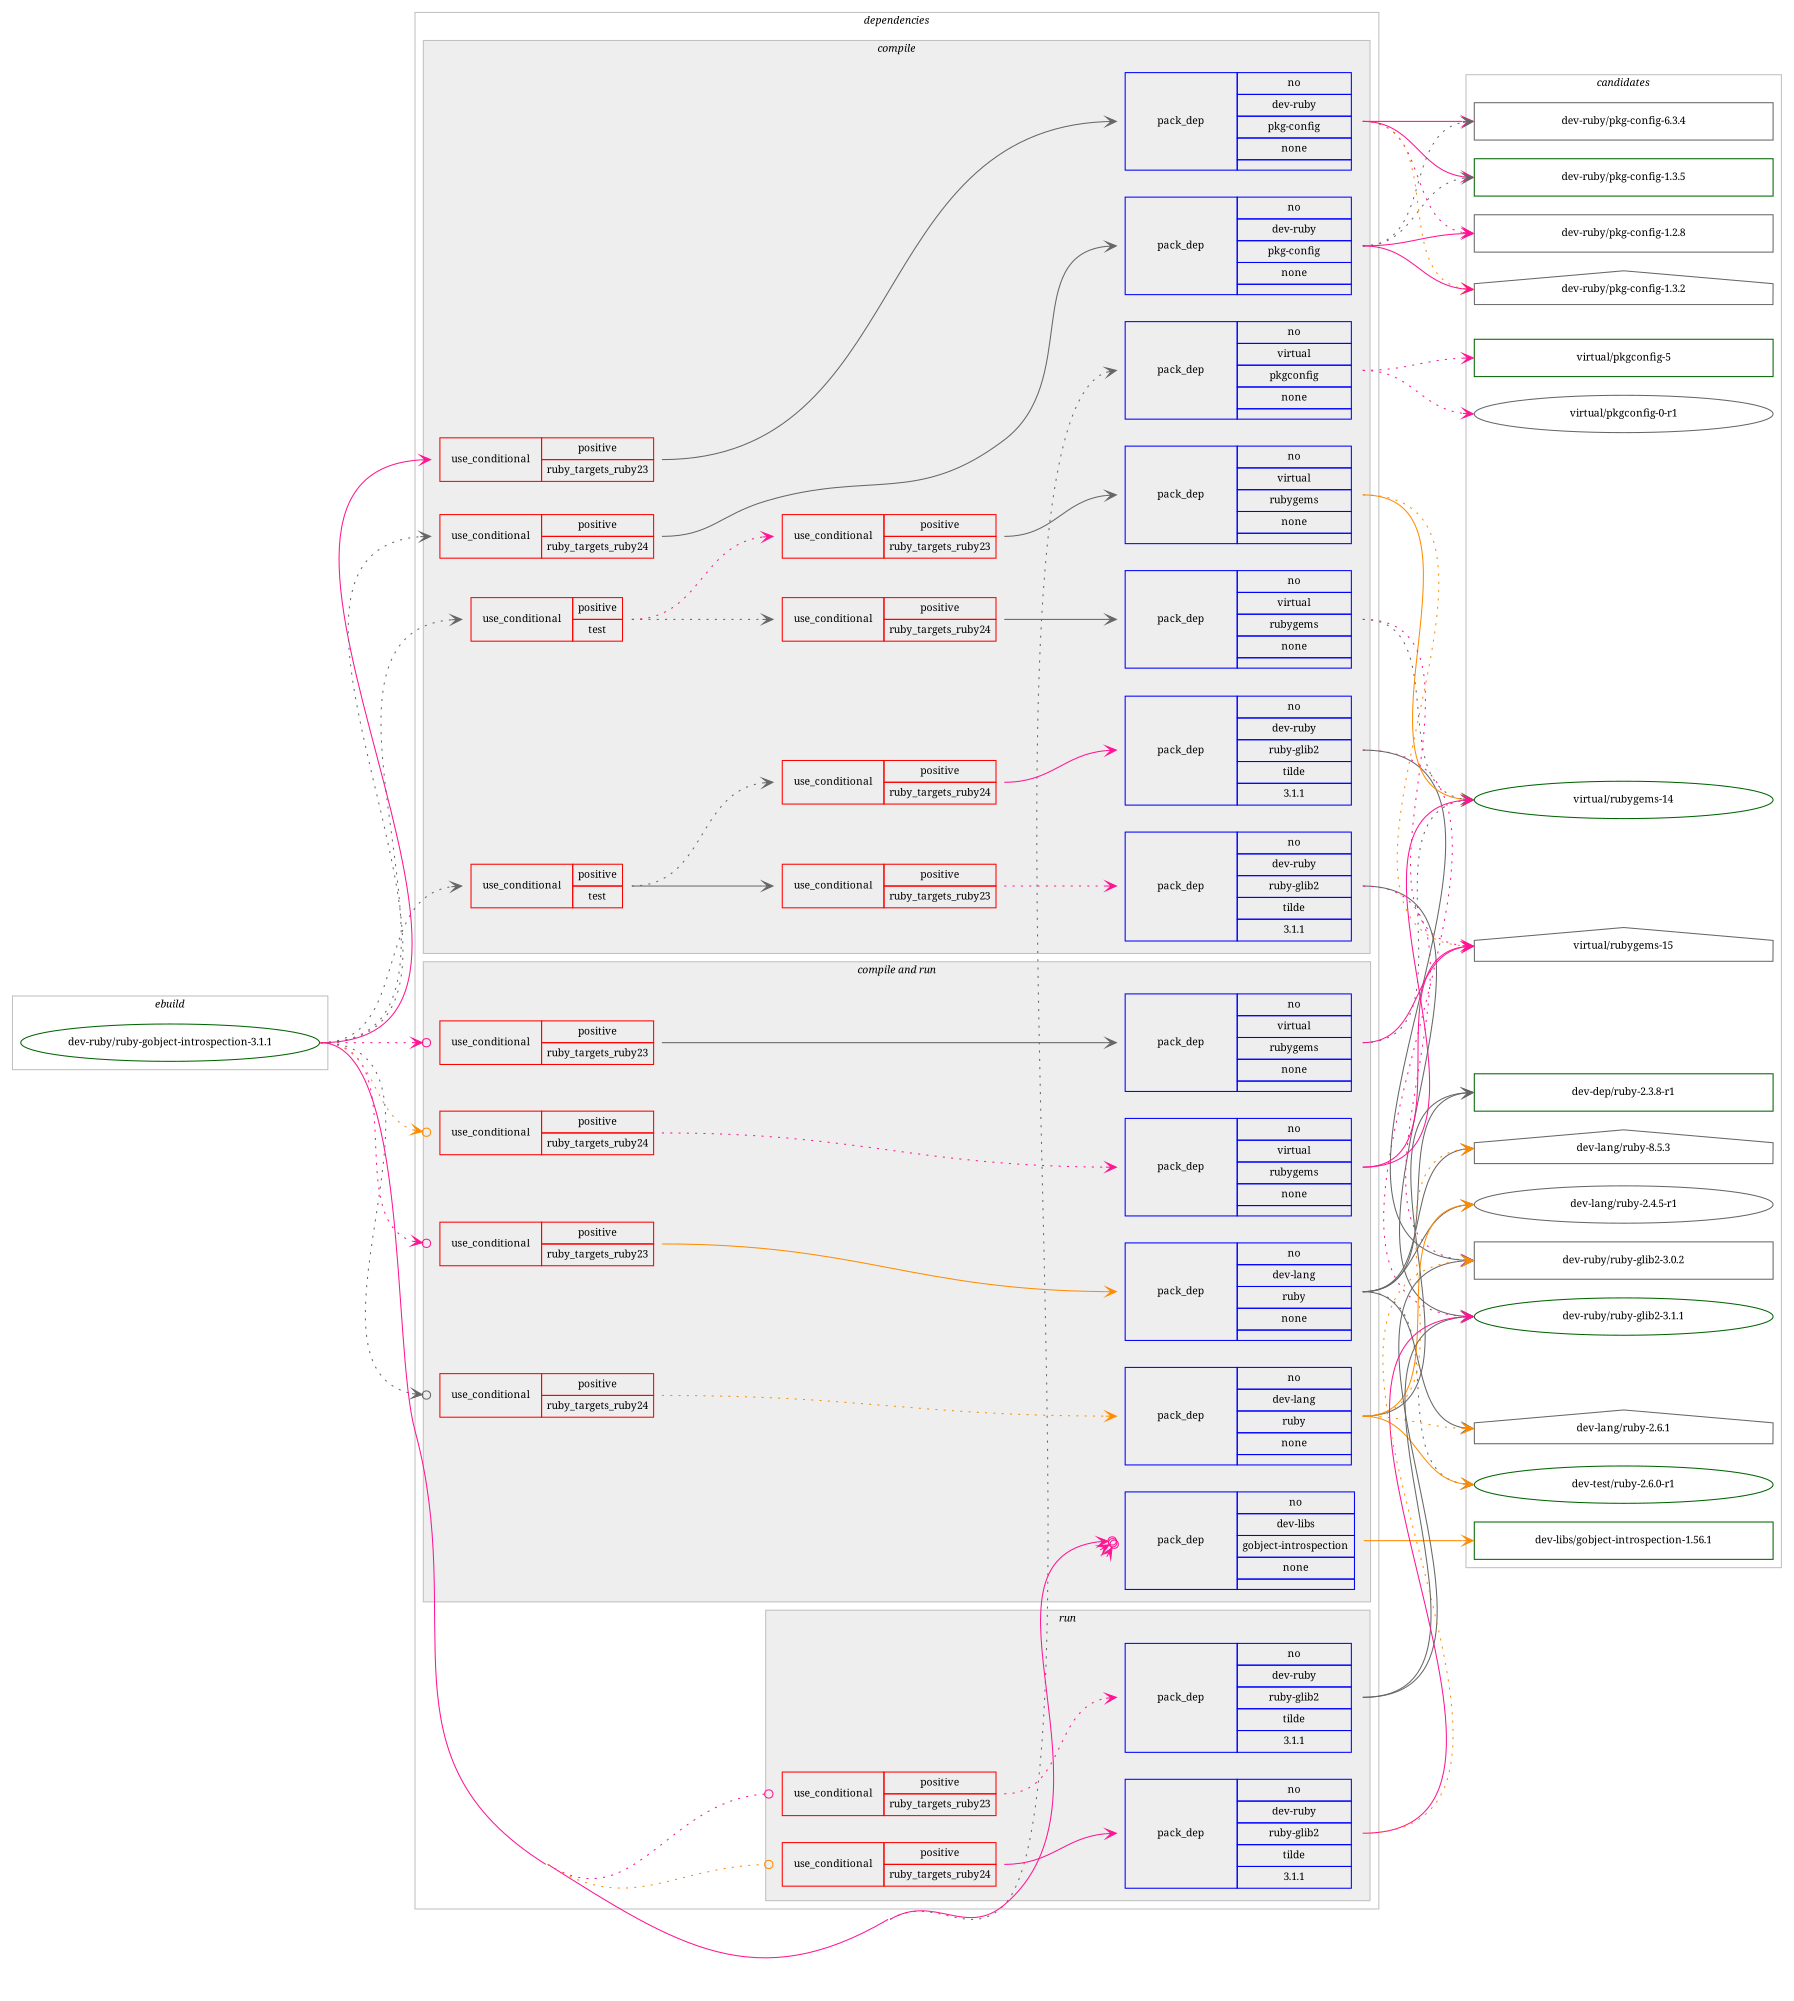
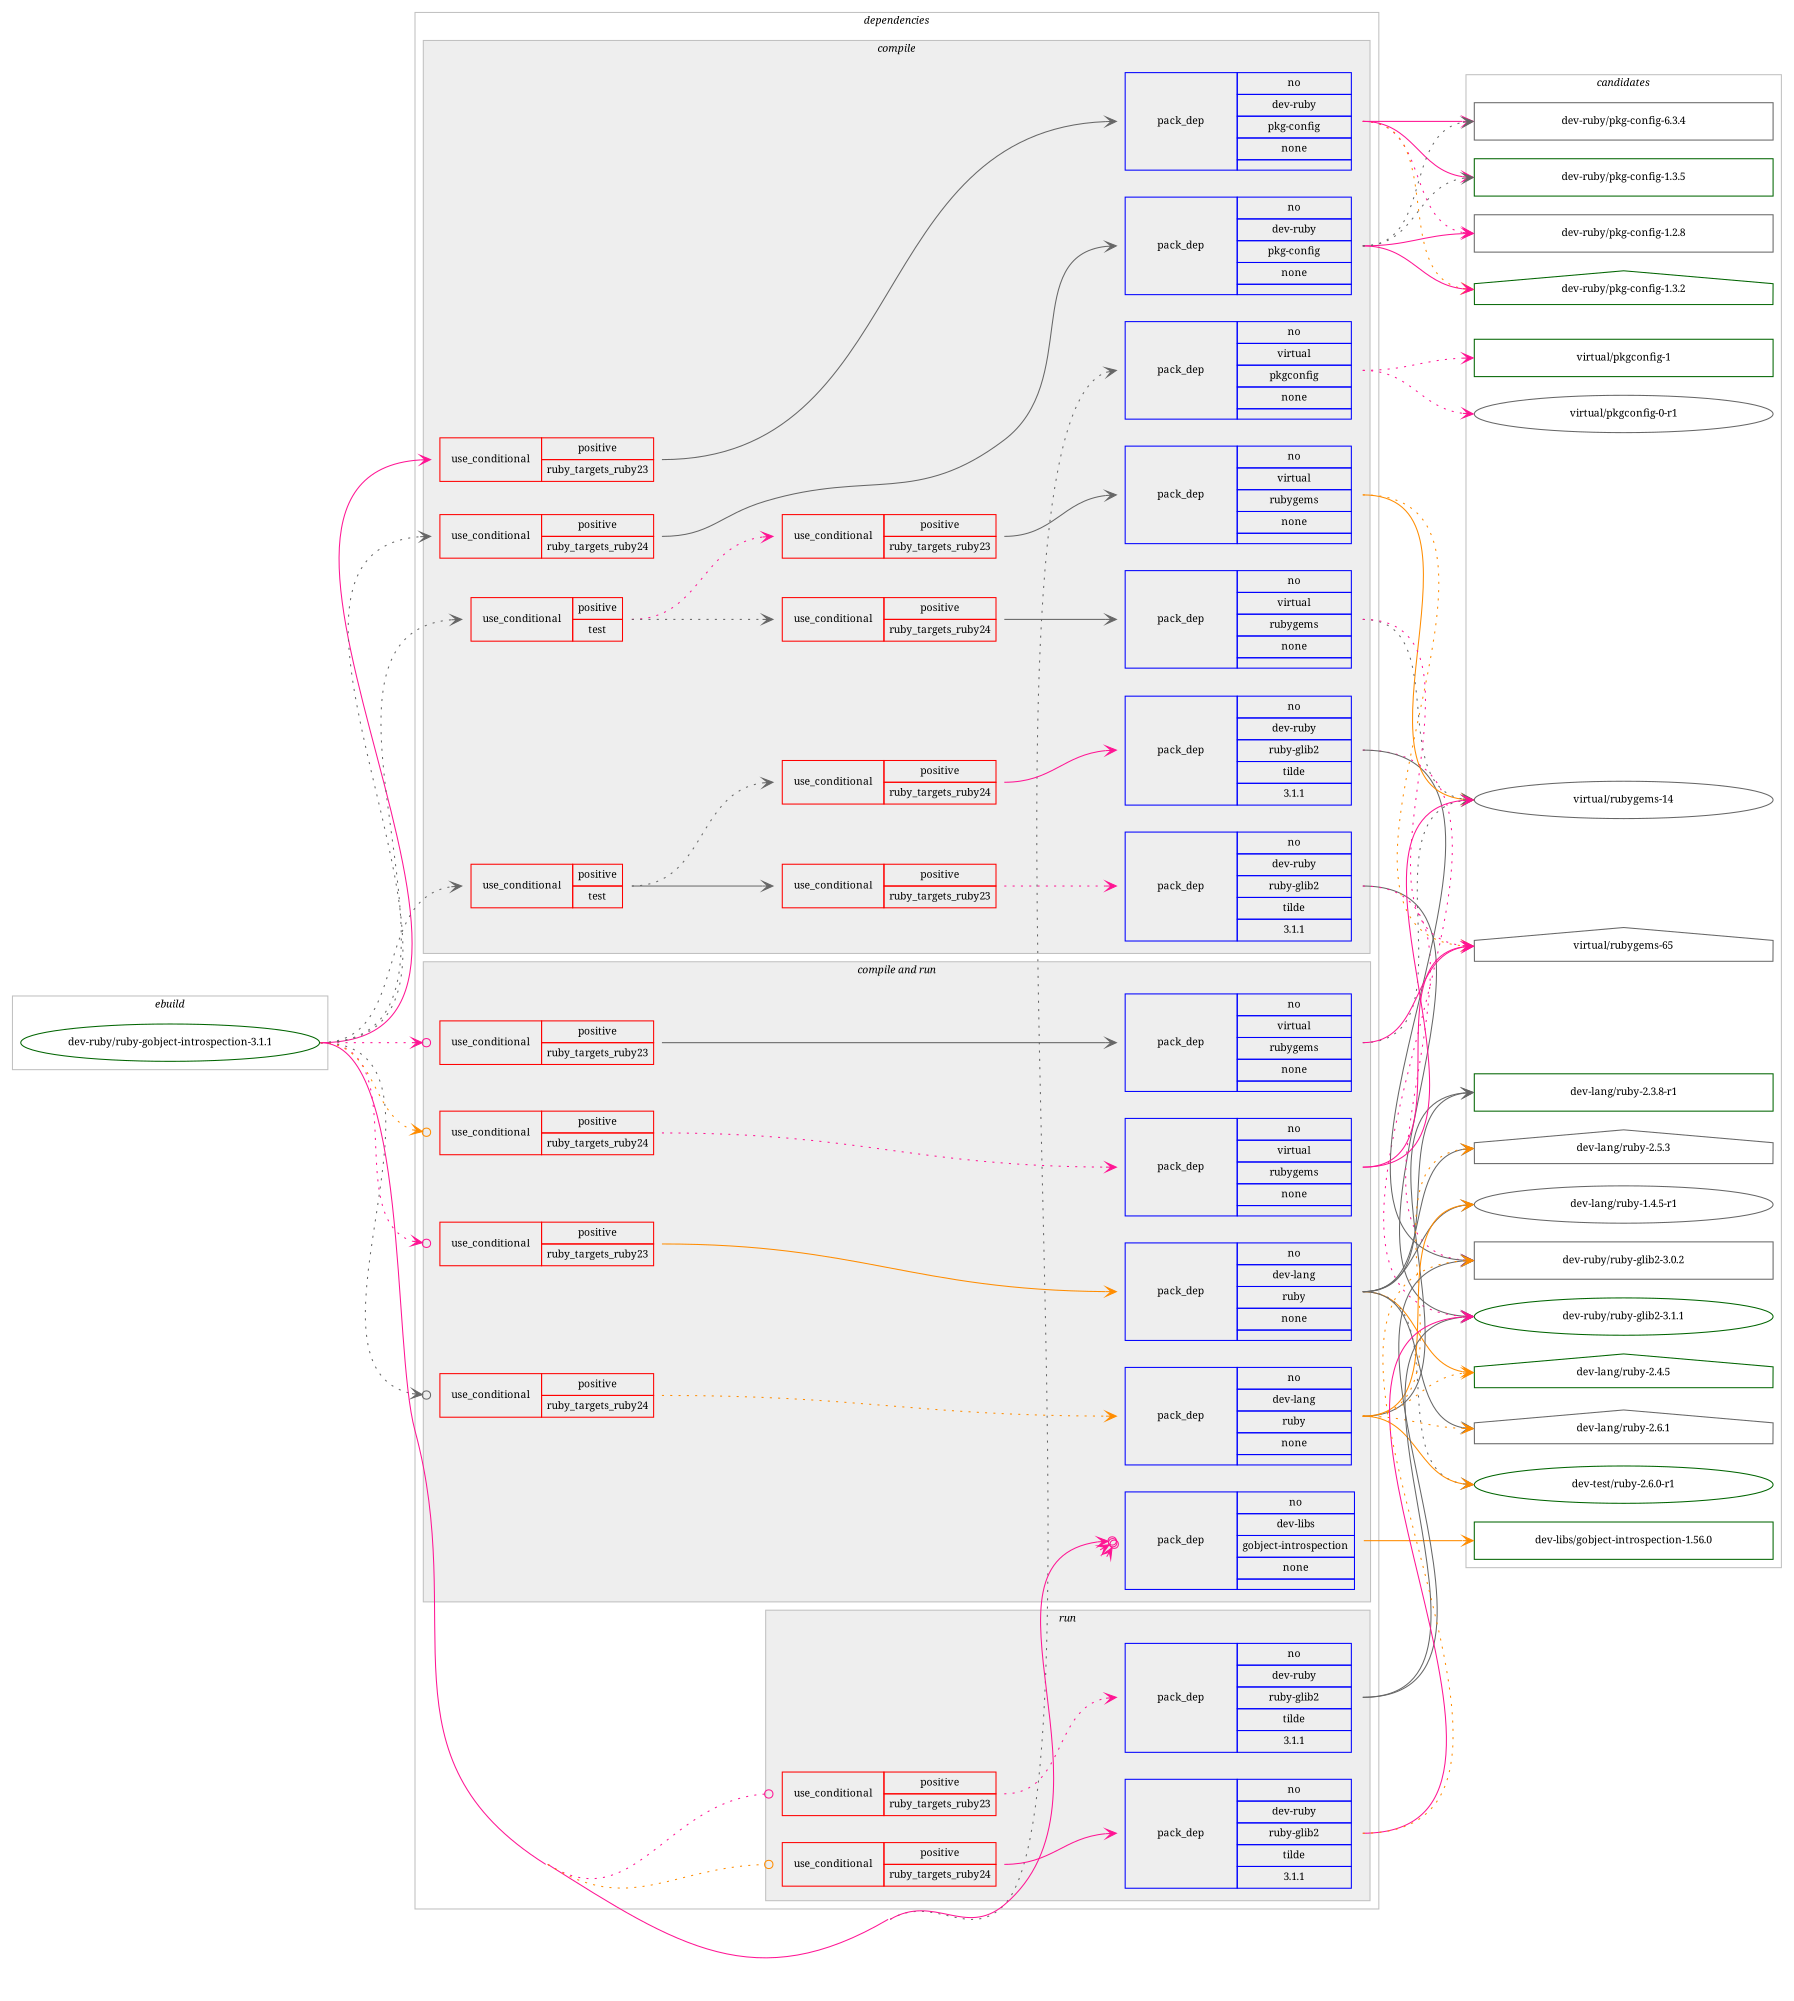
(1624, 289) -> (1624, 289)
(1624, 358) -> (1624, 358)
(1624, 800) -> (1624, 800)
(1624, 946) -> (1624, 946)
(1624, 1092) -> (1624, 1092)
(1624, 1148) -> (1624, 1148)
(1624, 1204) -> (1624, 1204)
none -> (1624, 1373)
(1624, 1541) -> (1624, 1541)
